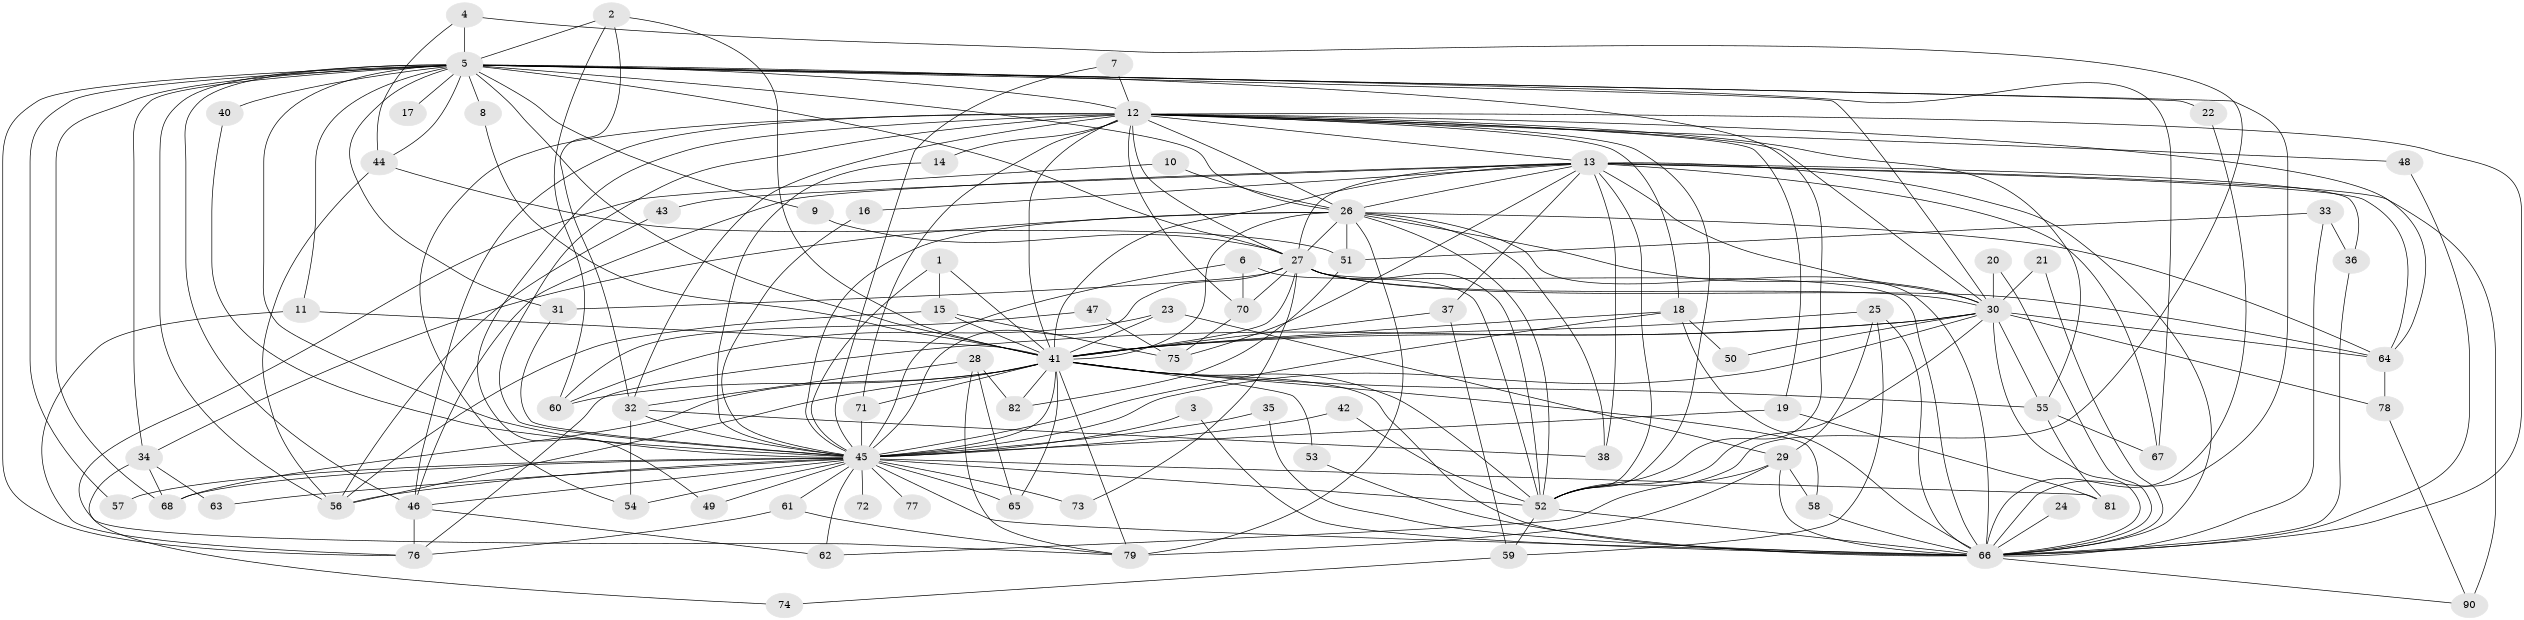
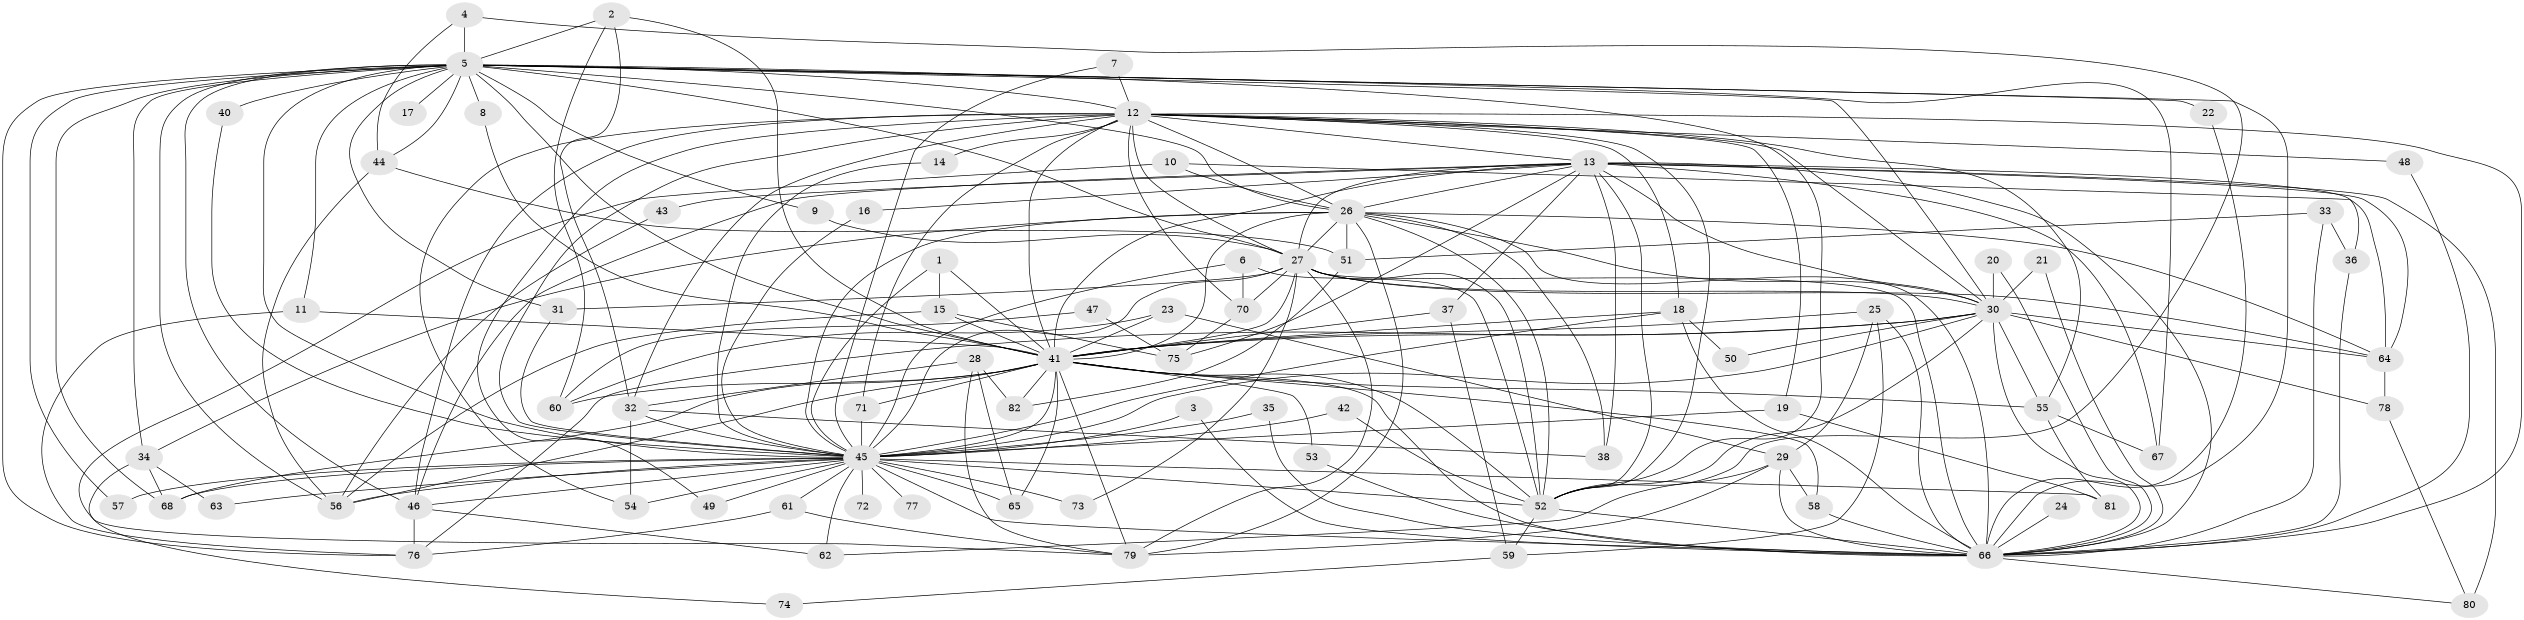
(1857, 134) -> (1881, 185)
none -> (1344, 464)
(2470, 605) -> (2470, 605)
